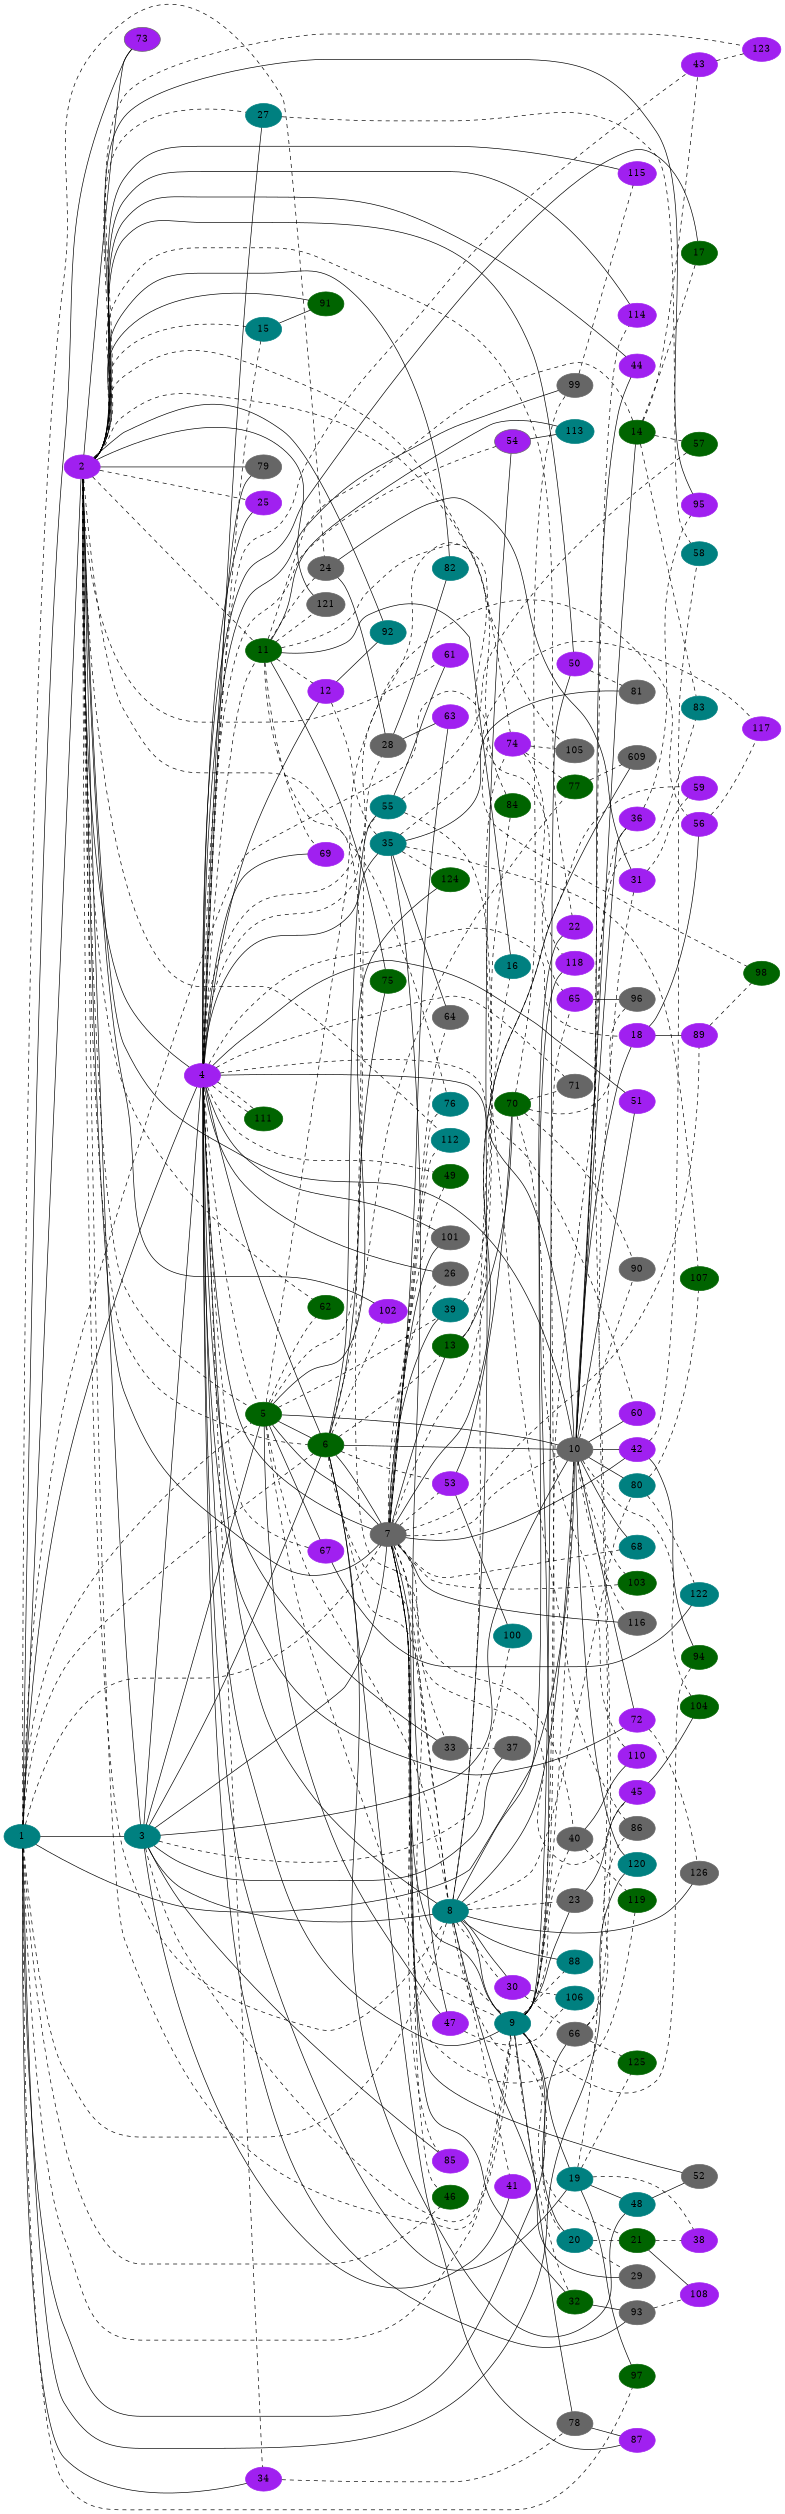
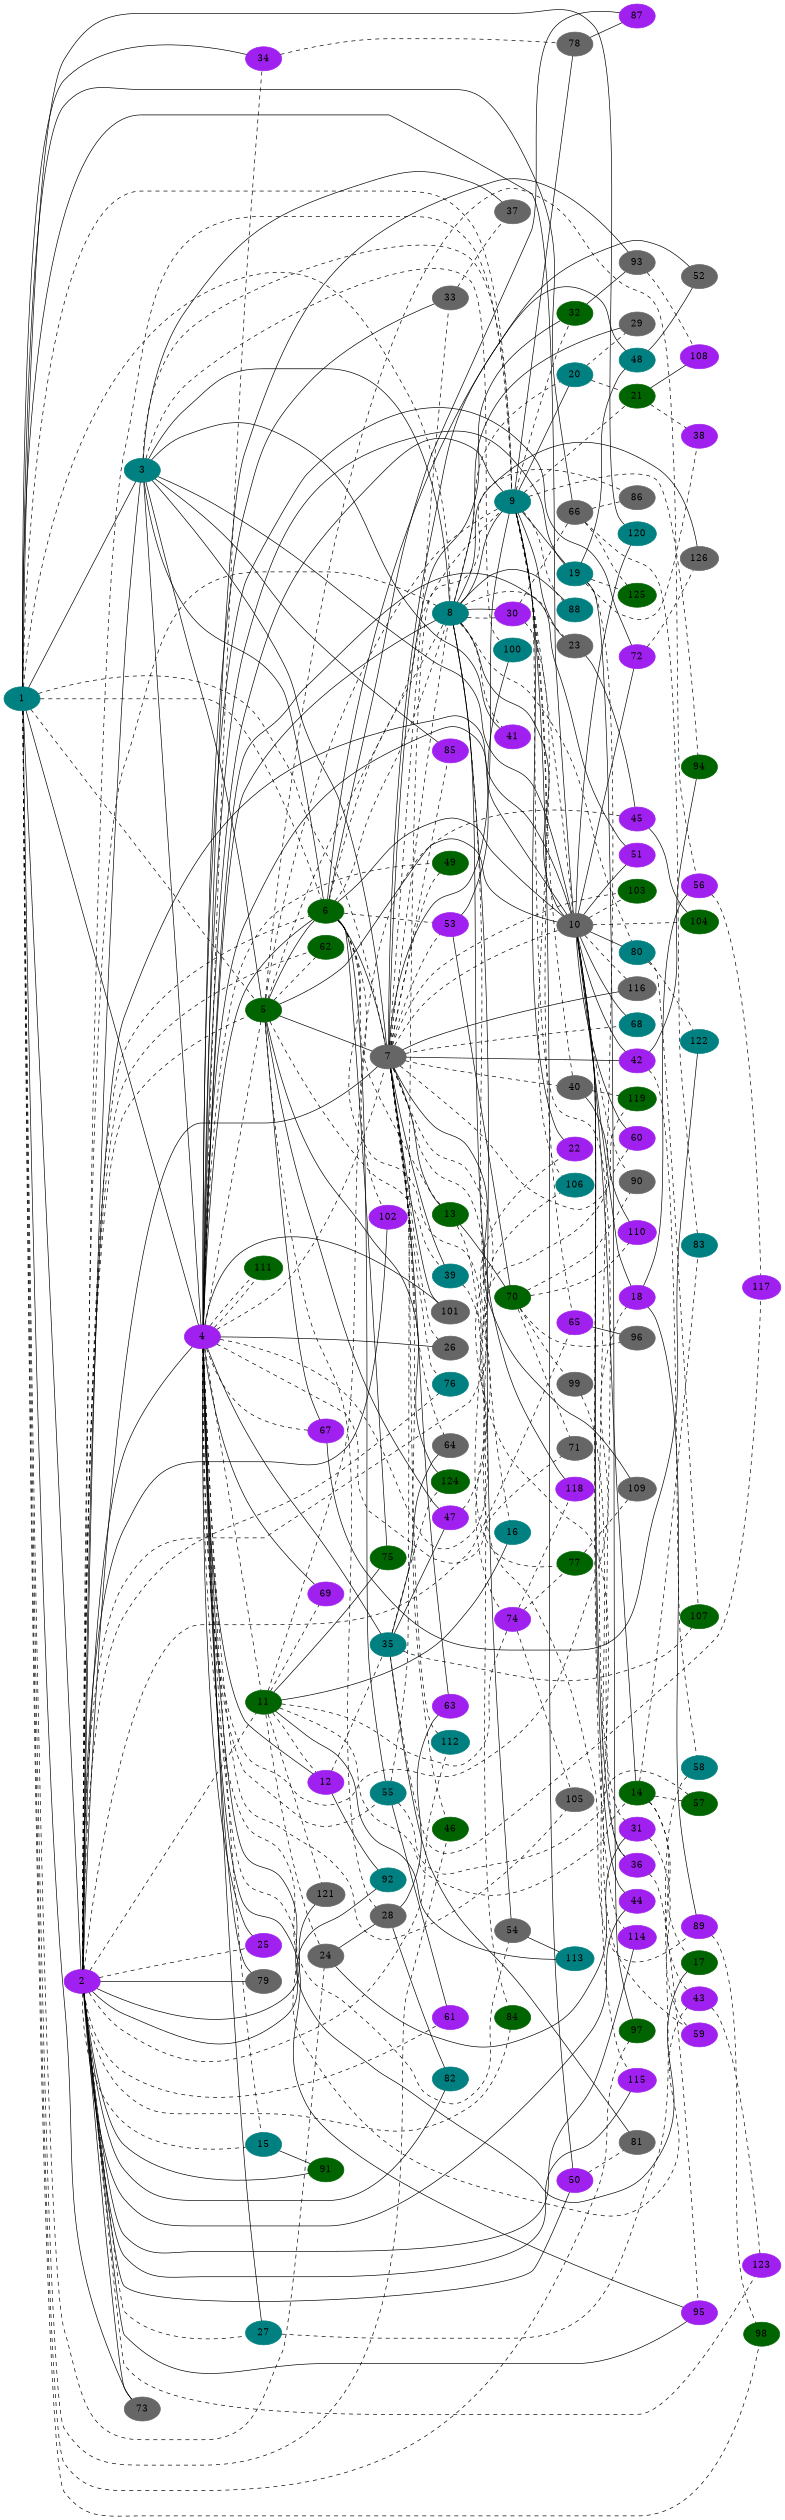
(142, 39) -> (142, 2409)
(513, 442) -> (513, 1931)
(233, 638) -> (285, 1932)
(637, 758) -> (637, 1489)
(223, 1343) -> (328, 1218)
